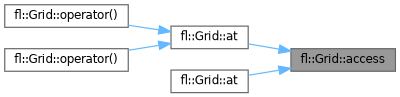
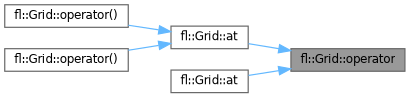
(343, 60) -> (348, 60)
